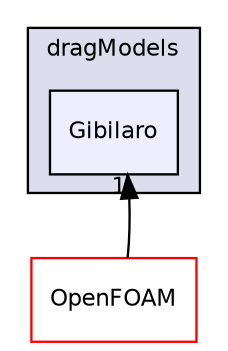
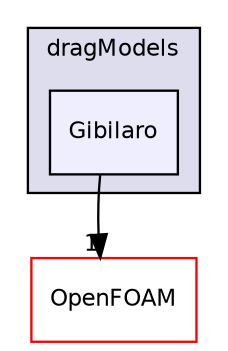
(129, 228) -> (98, 208)
